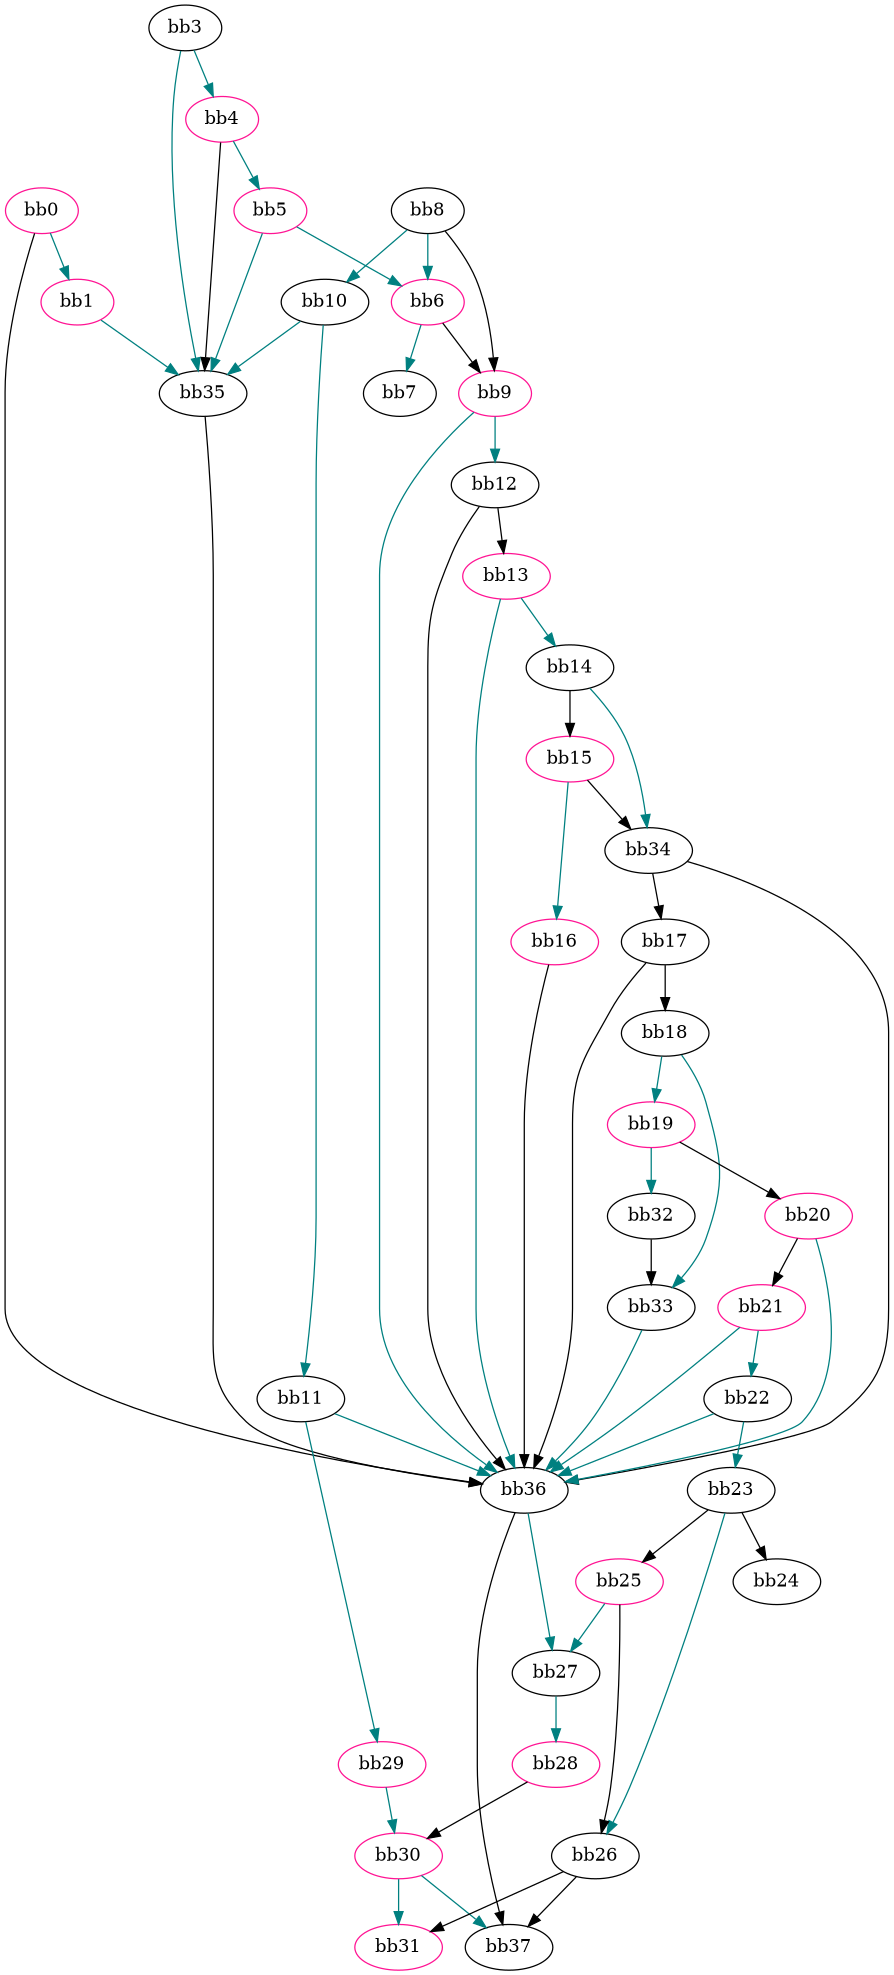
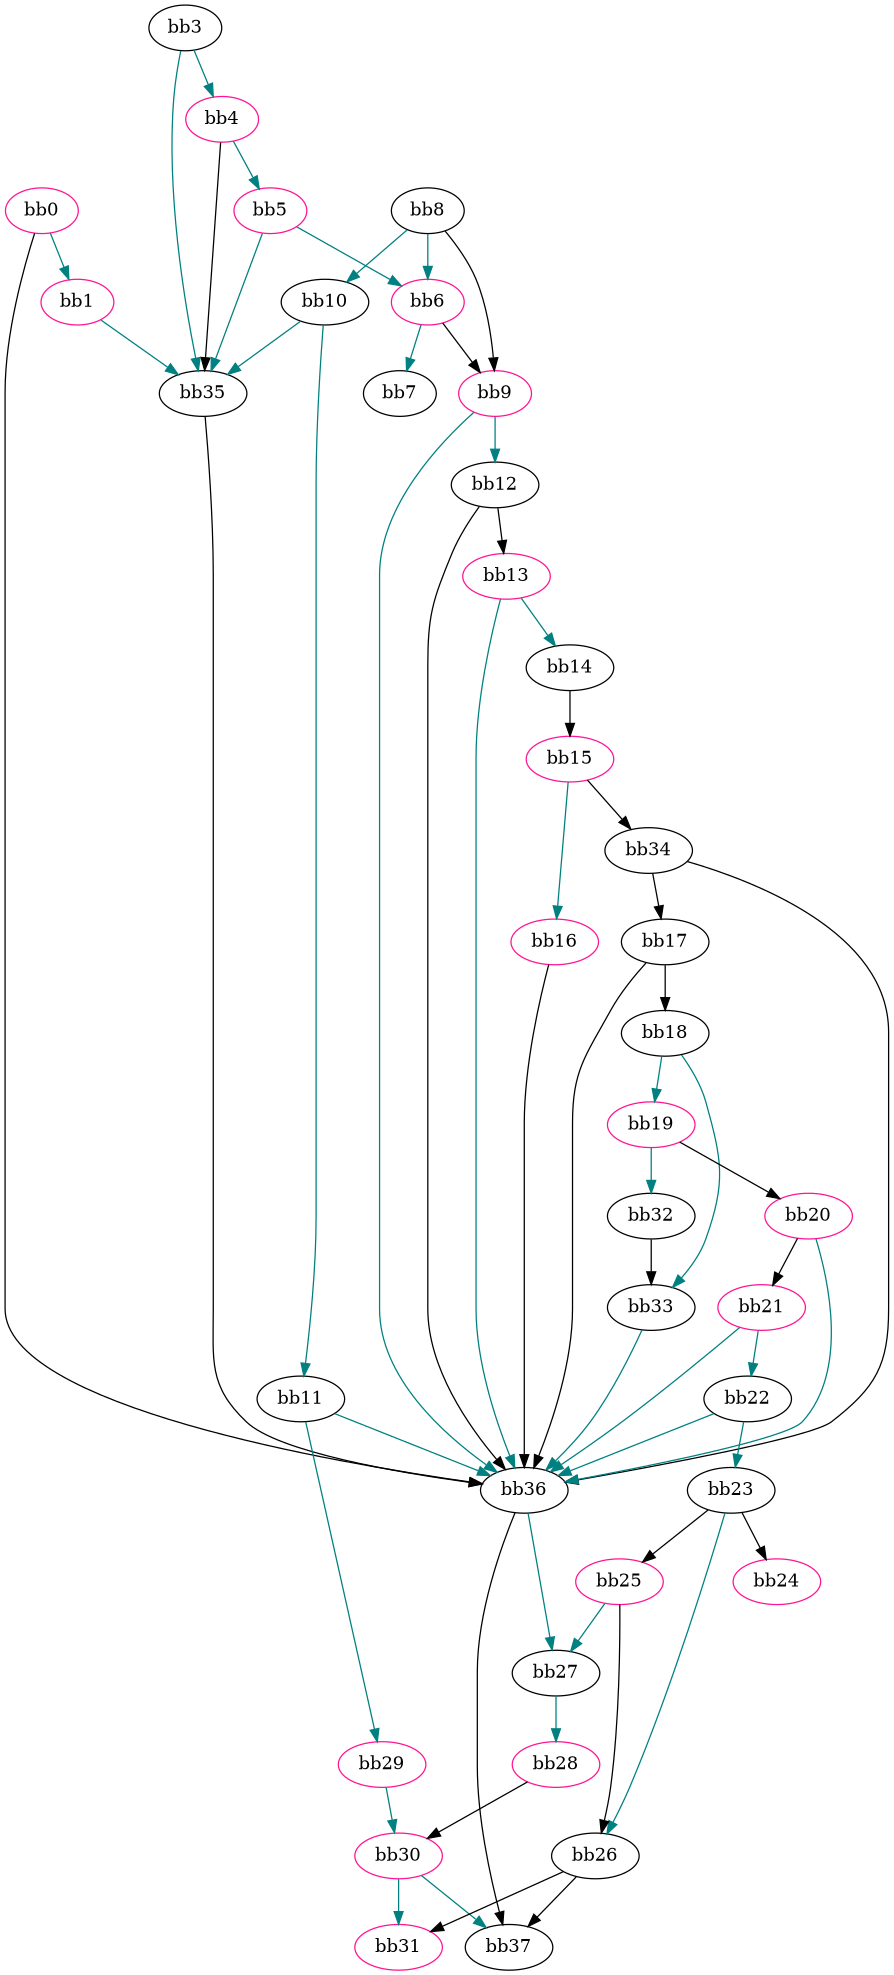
(629, 747) -> none
(777, 1582) -> (777, 1582)
